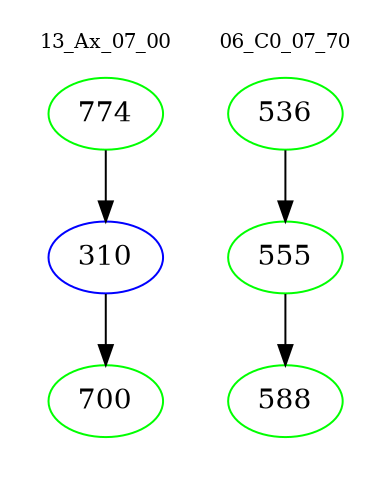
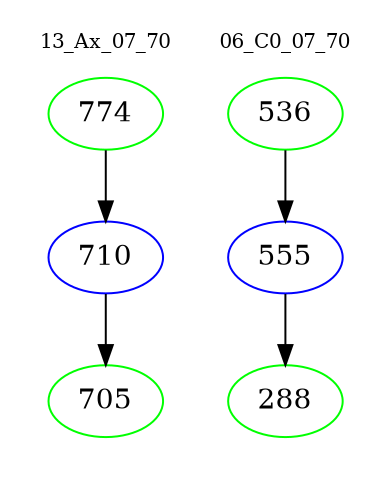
(106, 43) -> (106, 43)
(106, 257) -> (106, 257)
(285, 257) -> (285, 257)
(106, 401) -> (106, 401)
(285, 401) -> (285, 401)
